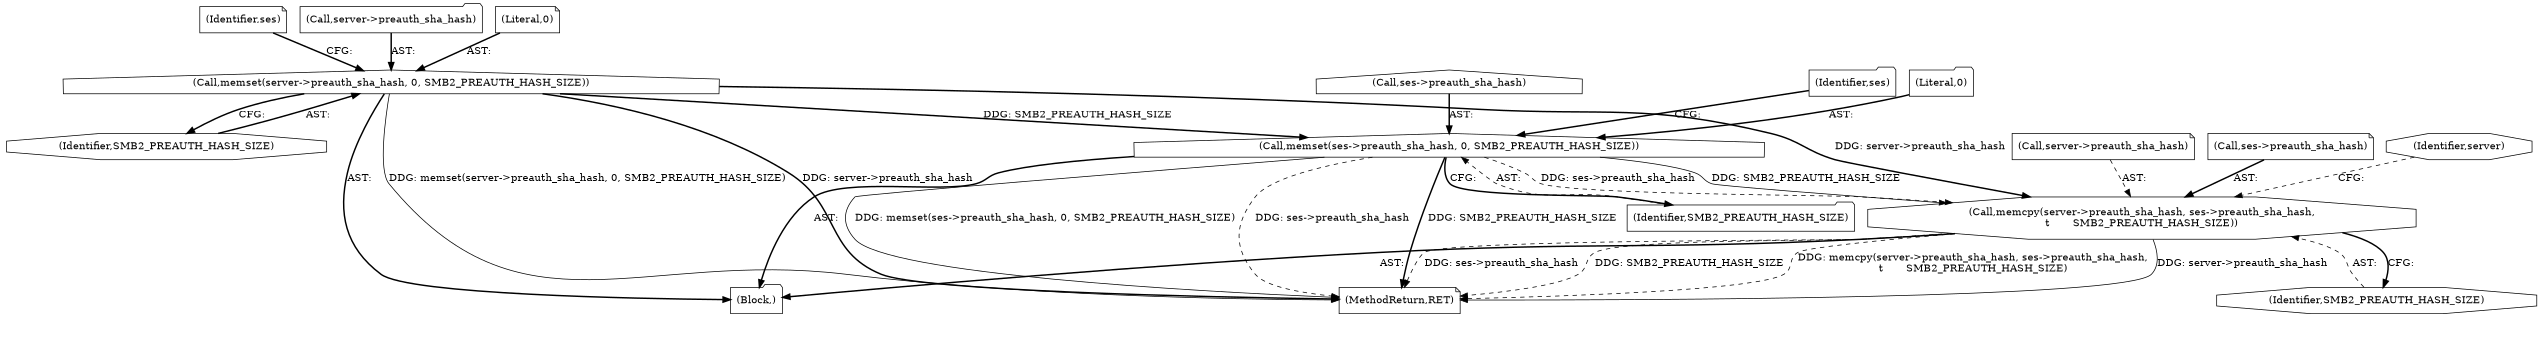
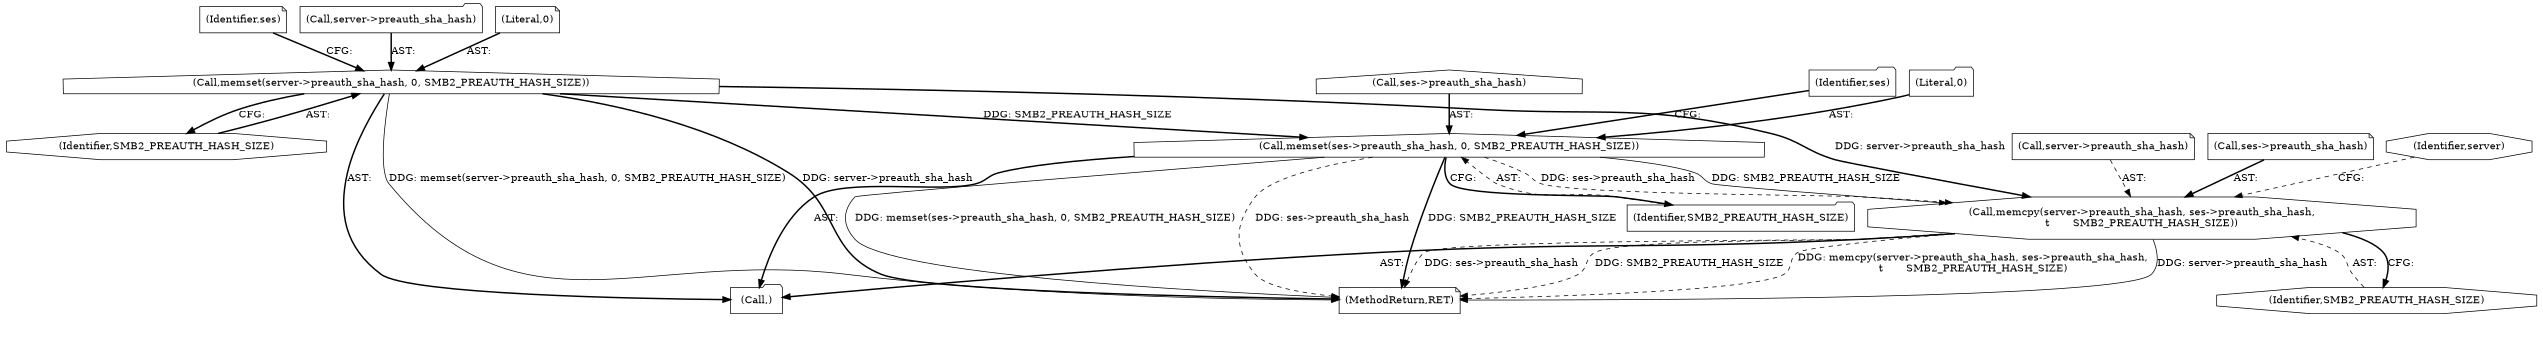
(757, 301) -> (757, 301)
